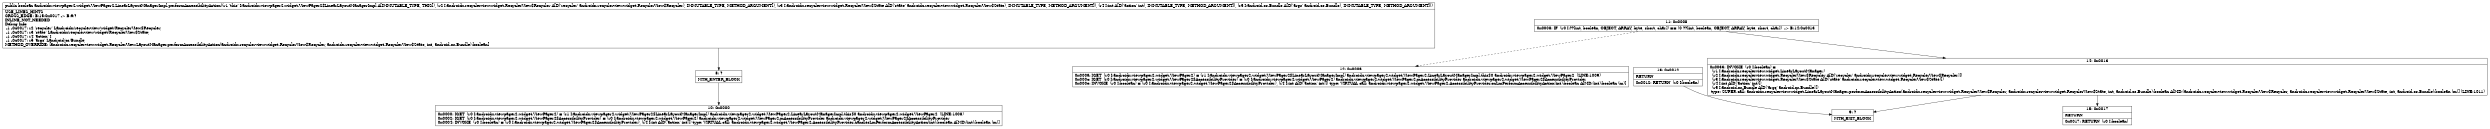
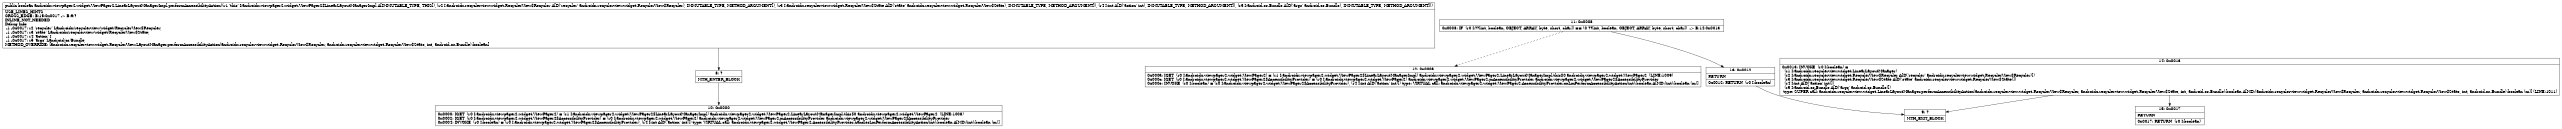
(1835, 45) -> (1667, 46)
(1743, 67) -> (1816, 67)
